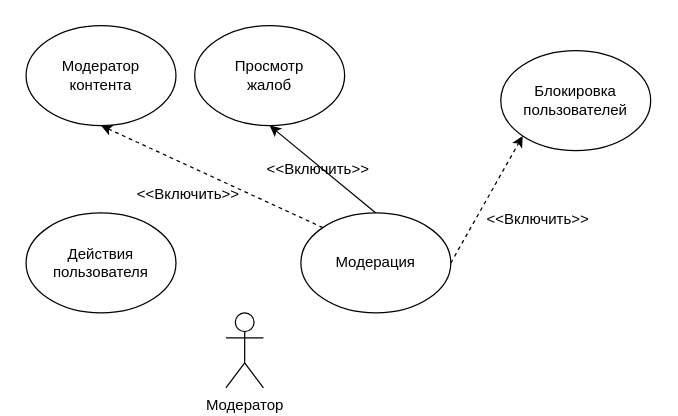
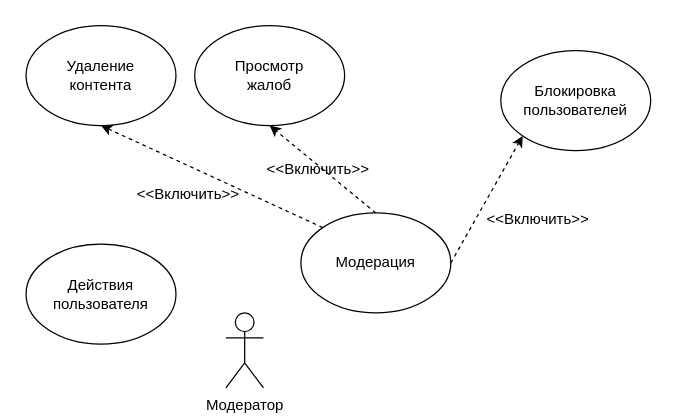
(101, 76) -> (101, 76)
(325, 172) -> (325, 172)
(101, 263) -> (101, 294)
